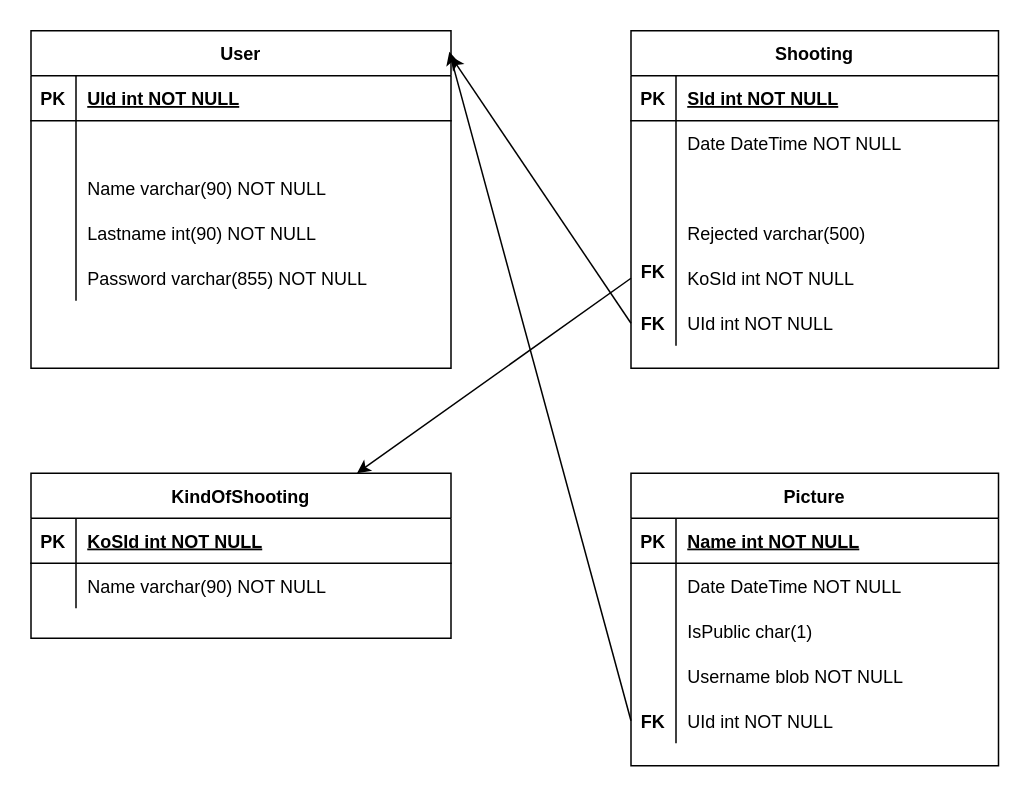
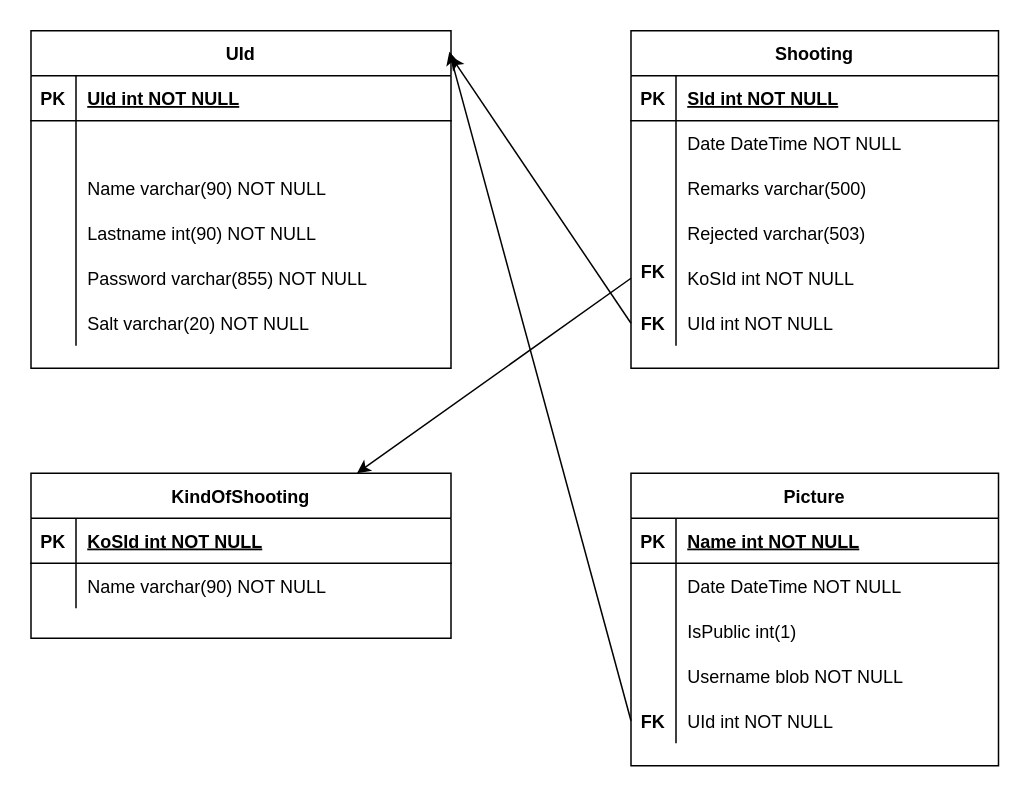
(240, 54) -> (240, 54)
none -> (837, 188)
(791, 234) -> (791, 234)
none -> (263, 323)
(761, 632) -> (753, 632)
